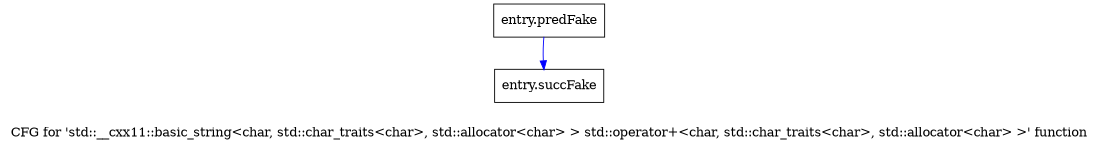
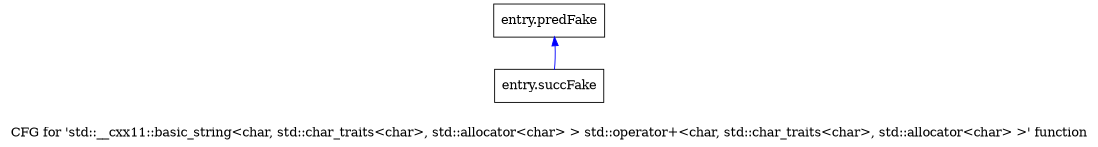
(543, 49) -> (555, 58)
